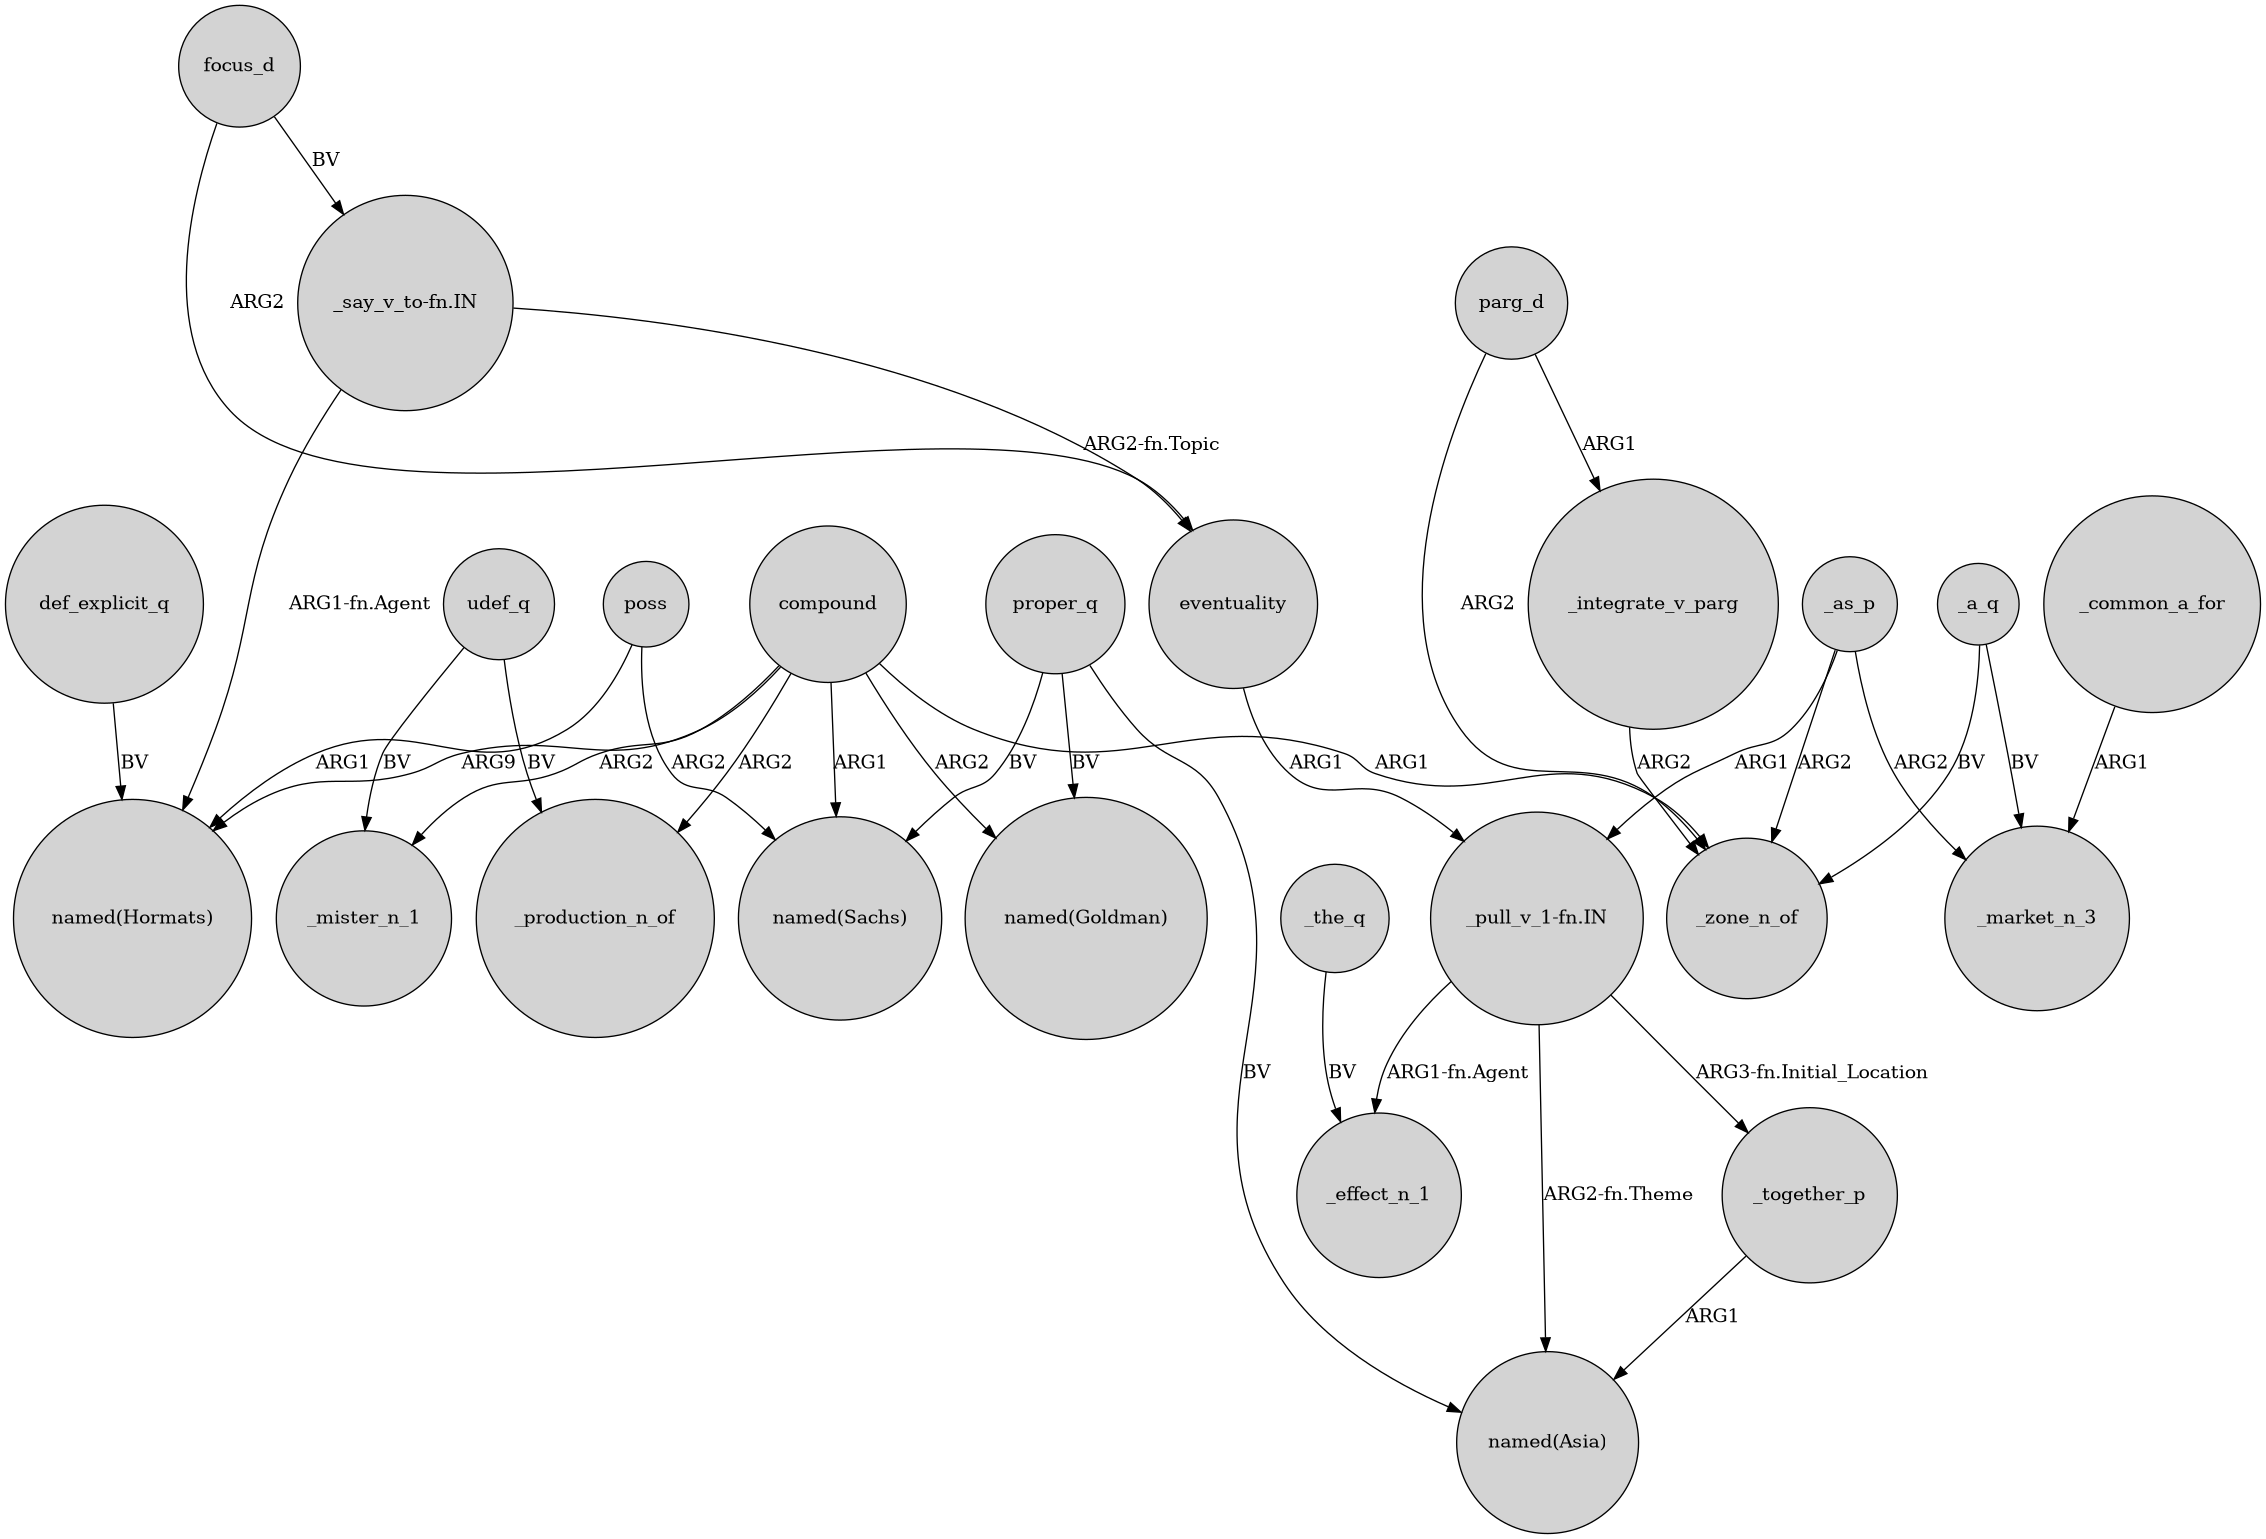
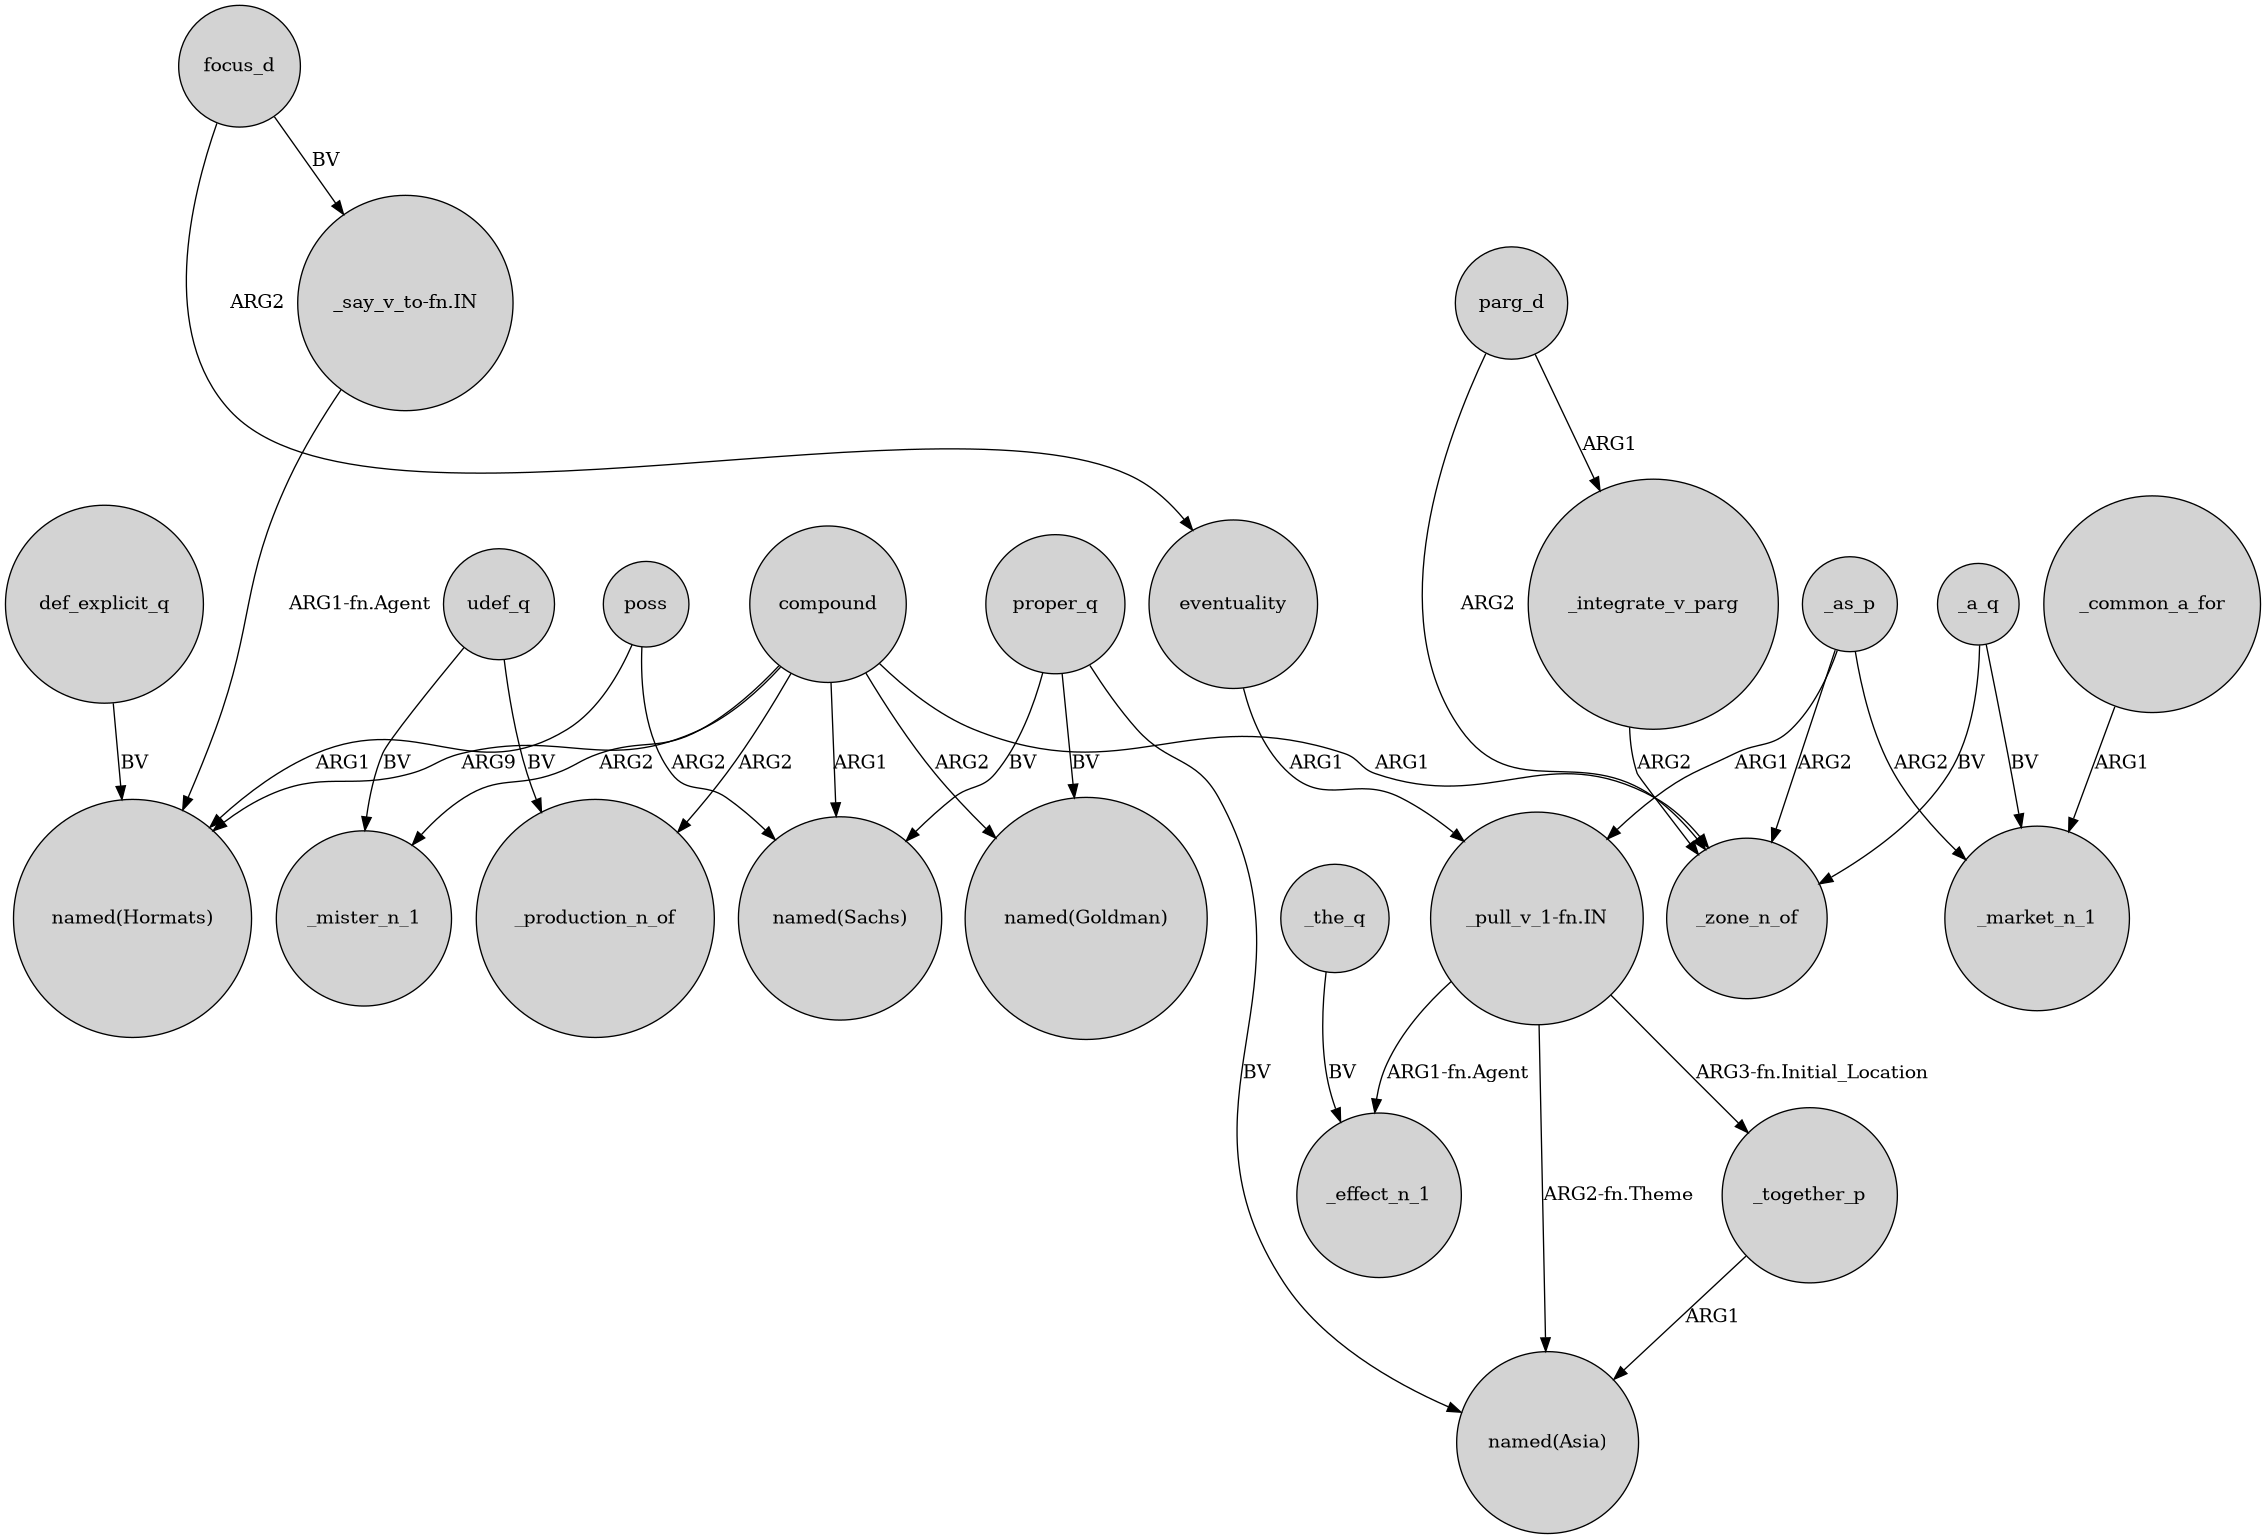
(865, 365) -> none
(2037, 918) -> (2037, 918)
